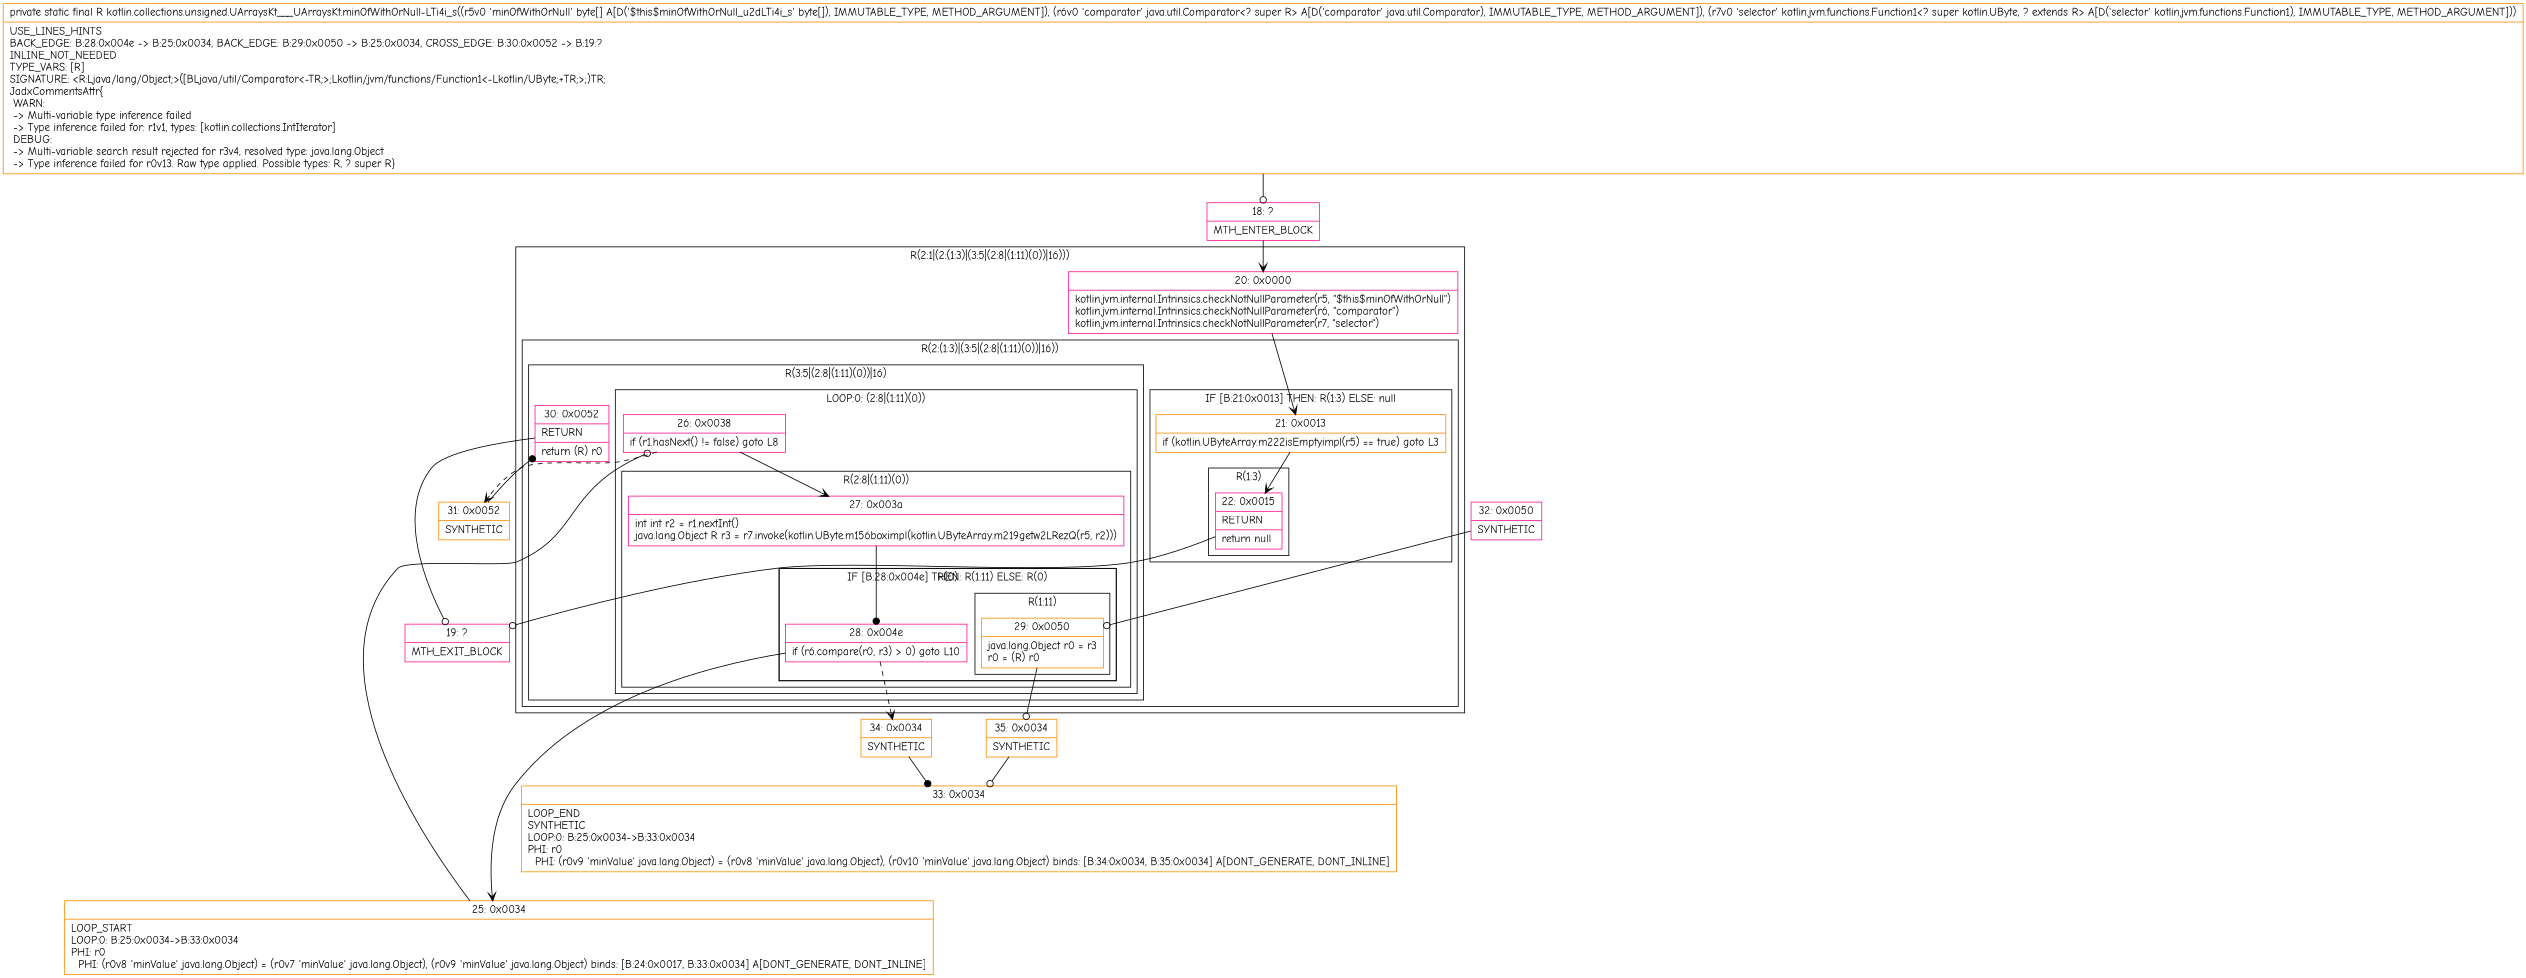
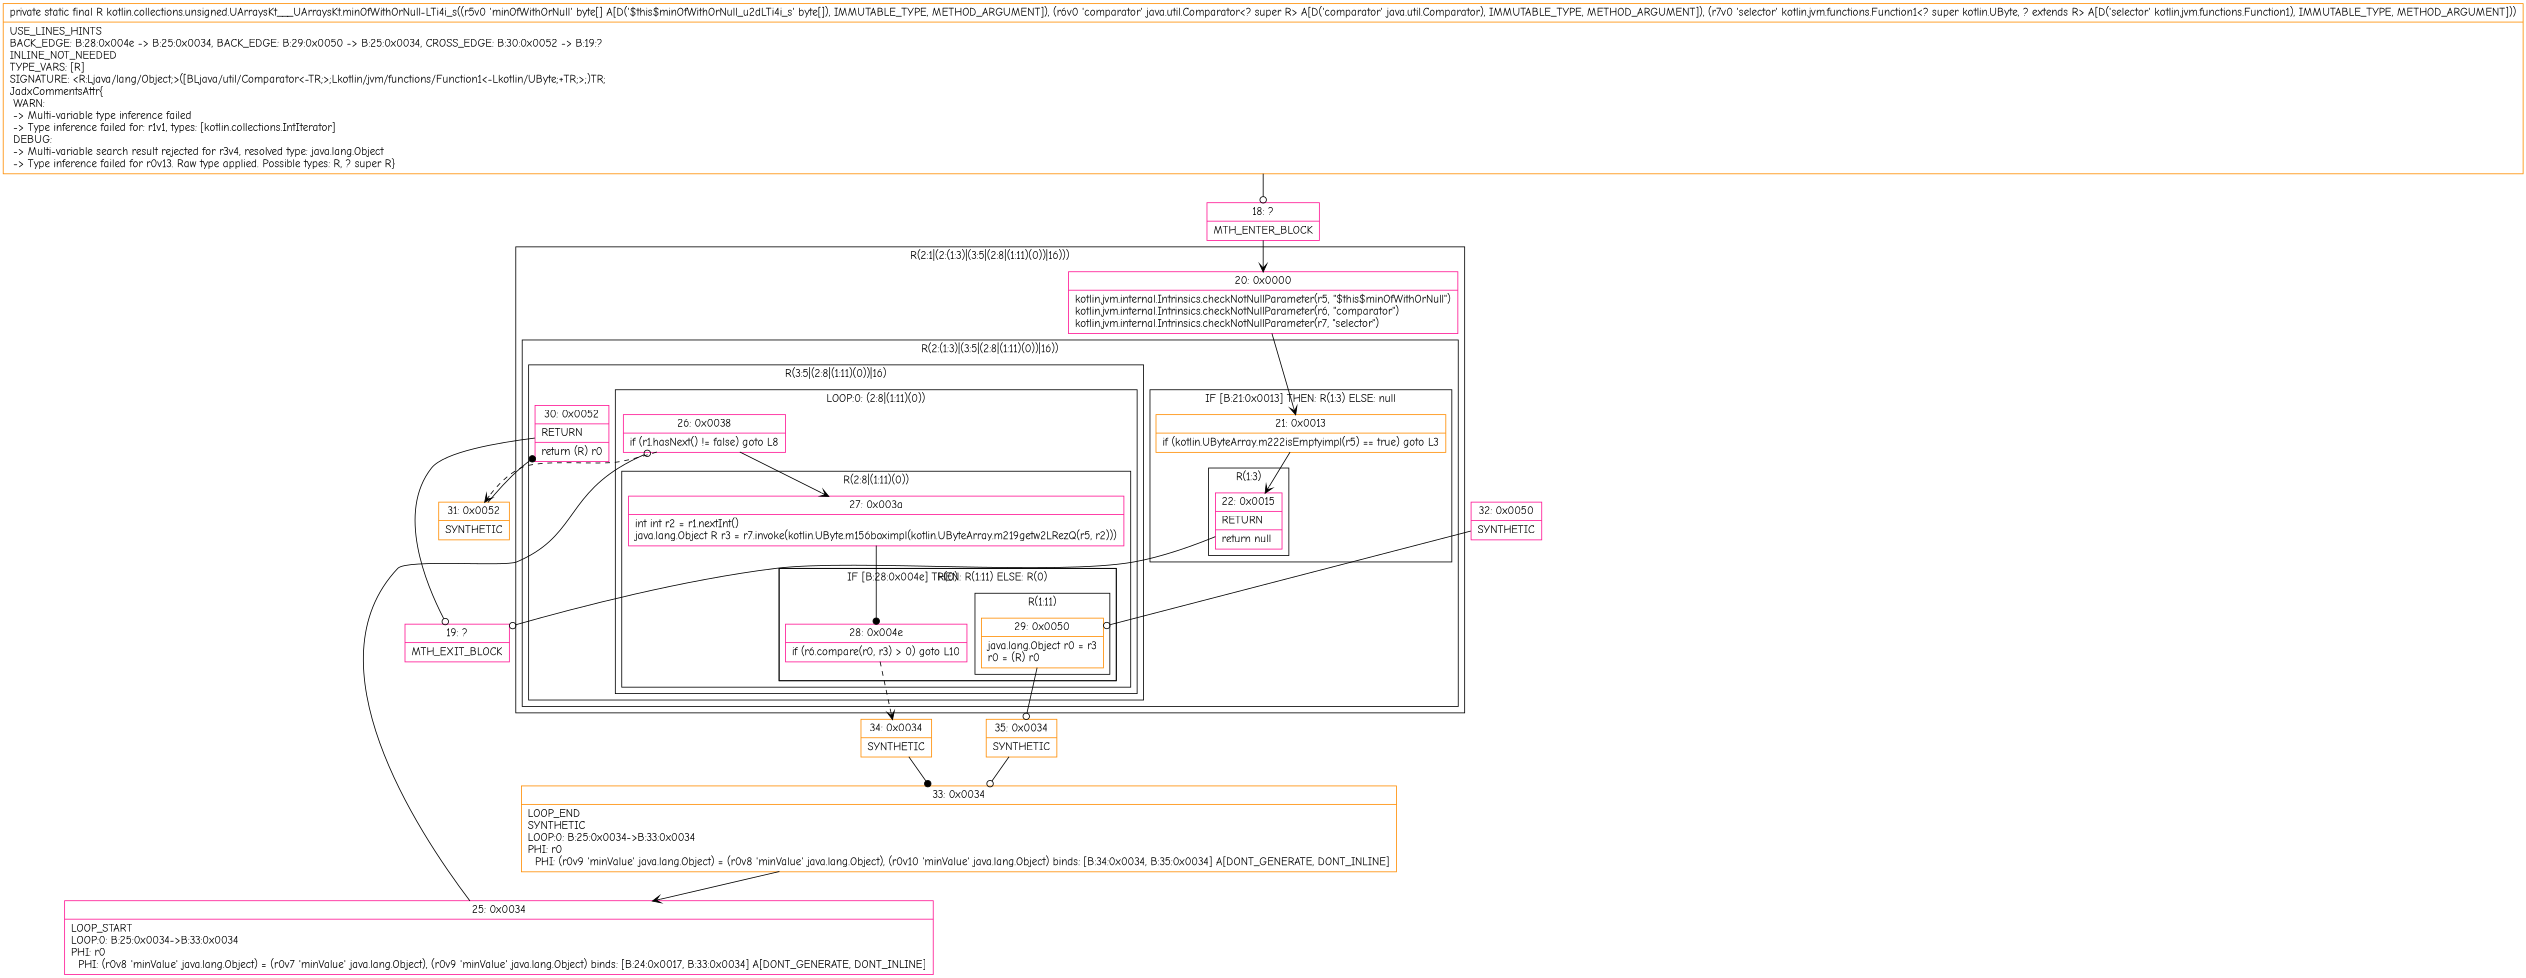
(588, 721) -> (720, 885)
(499, 938) -> (499, 938)
